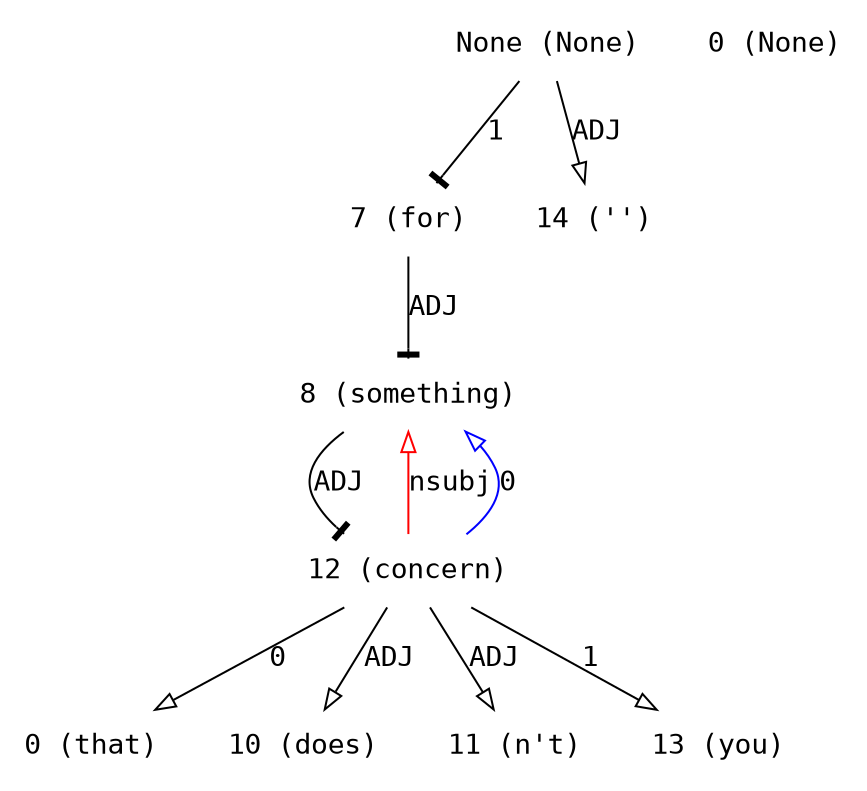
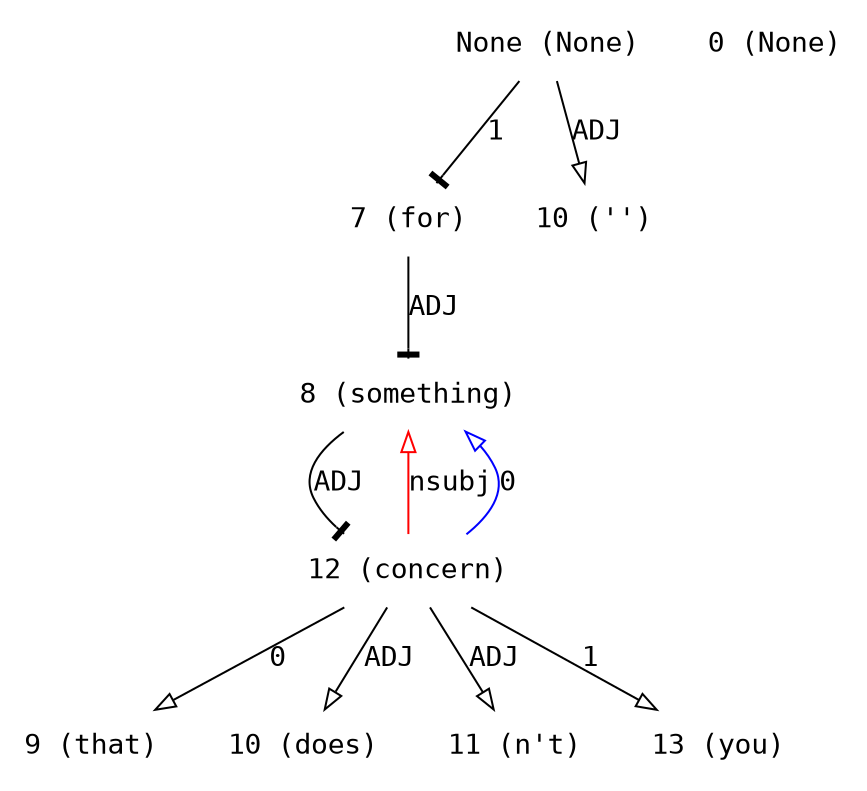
(594, 220) -> (594, 220)
(92, 746) -> (92, 746)
